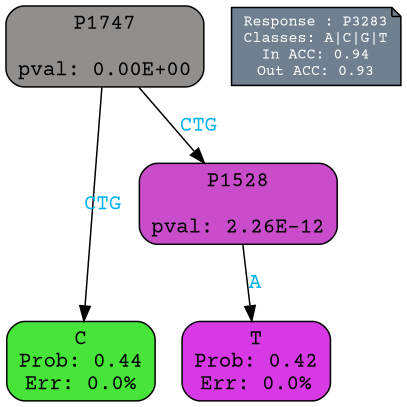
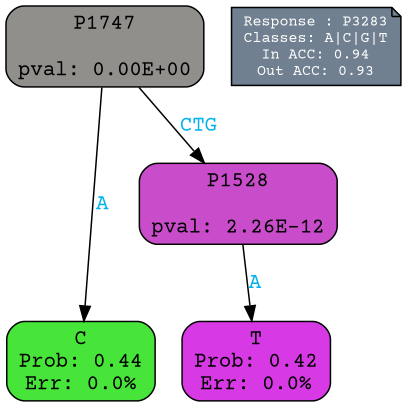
(103, 204) -> (103, 204)
